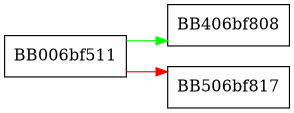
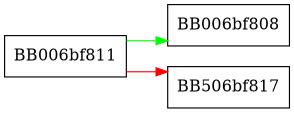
(229, 25) -> (229, 25)
(65, 56) -> (65, 56)
